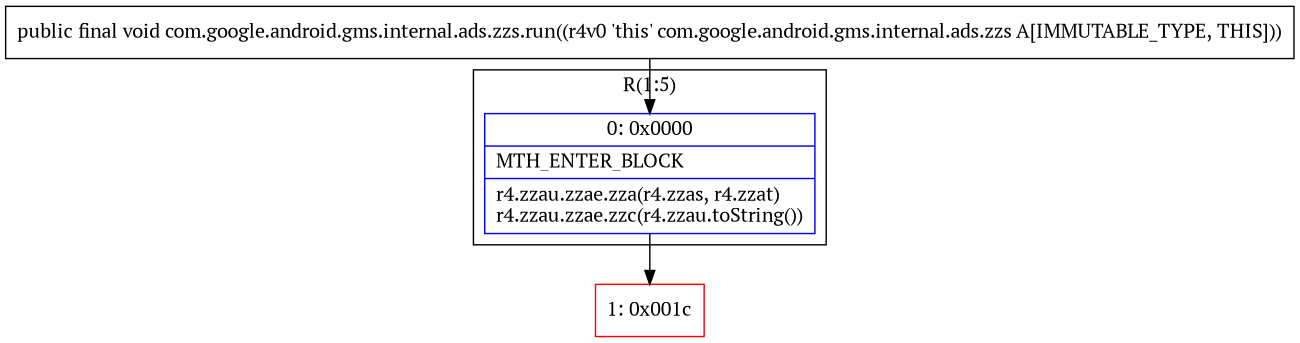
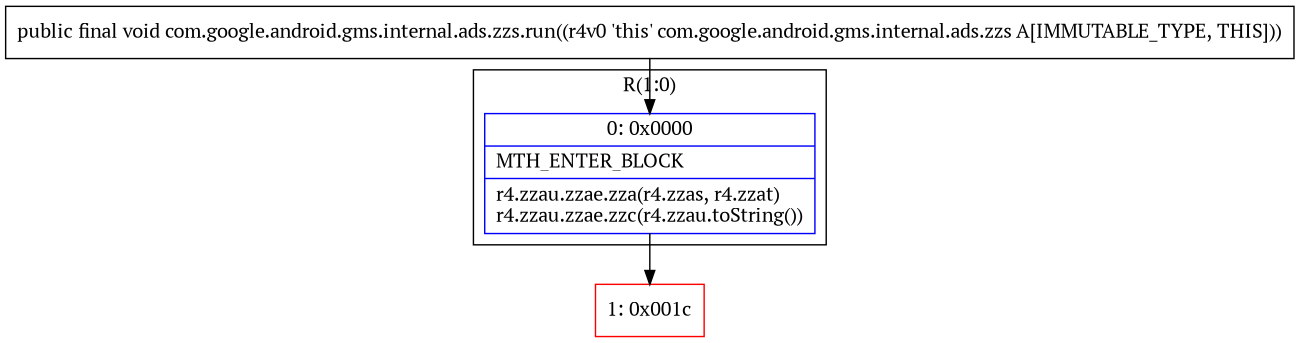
(650, 86) -> (650, 86)
